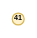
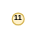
(18, 18) -> (18, 18)
